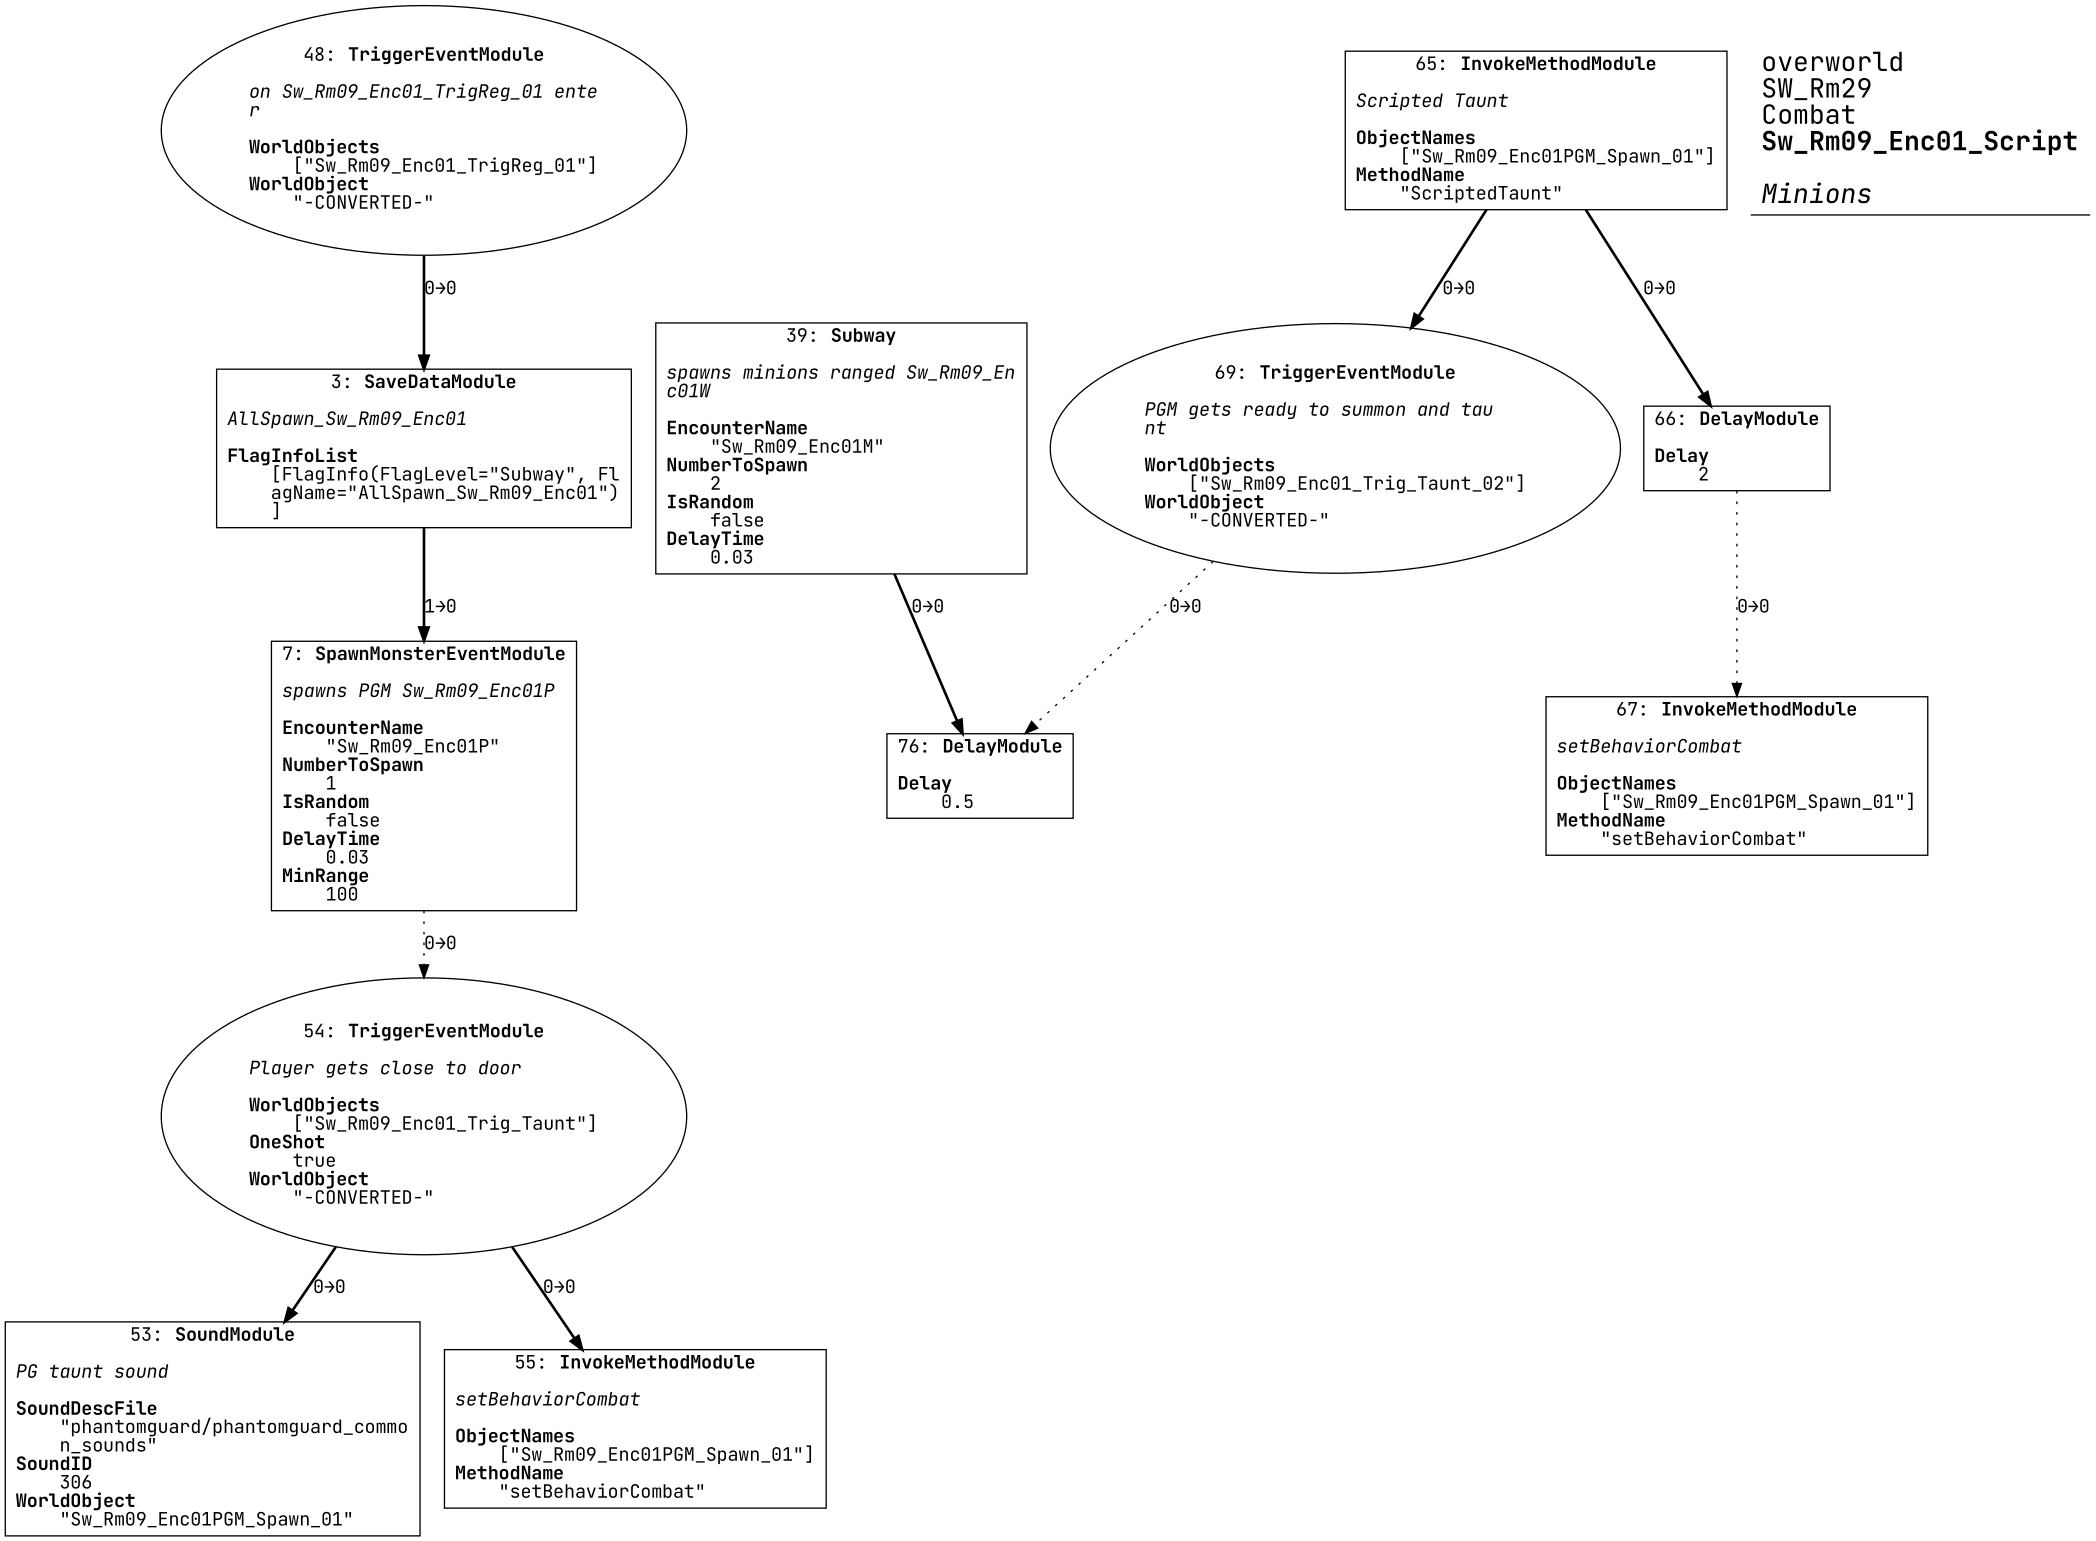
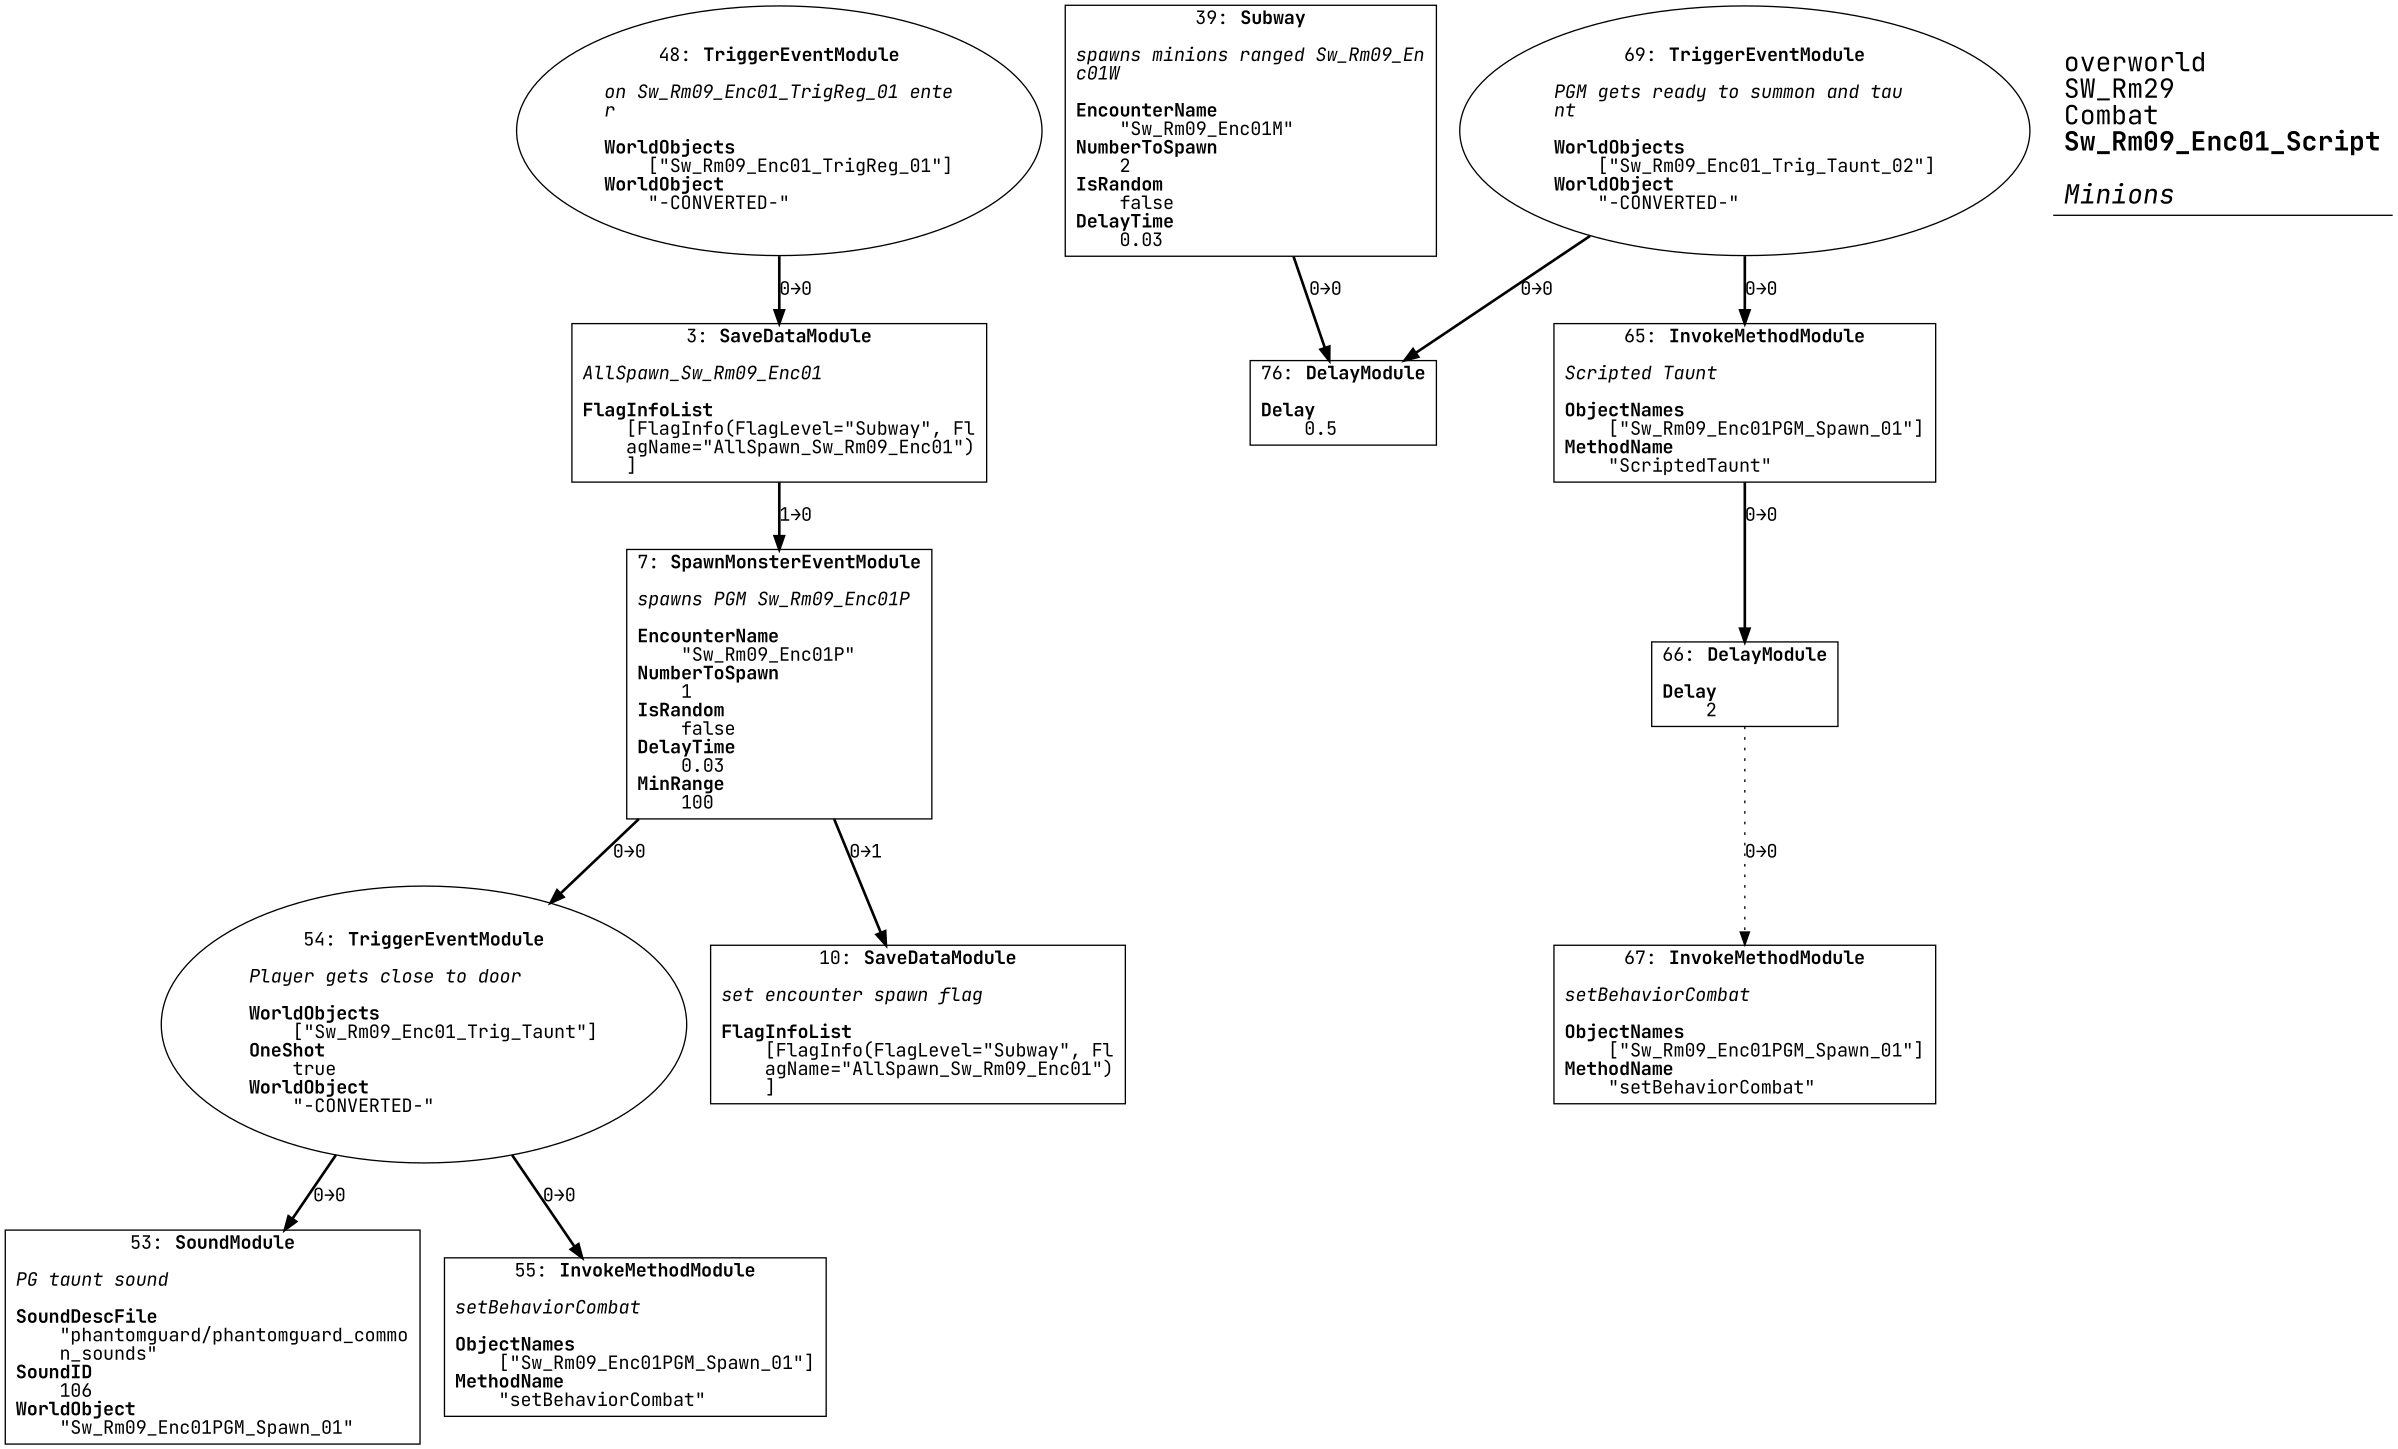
(1452, 263) -> (1745, 283)
(1124, 643) -> (1503, 294)
(424, 938) -> (600, 856)
none -> (918, 1025)
(54, 1483) -> (54, 1391)
